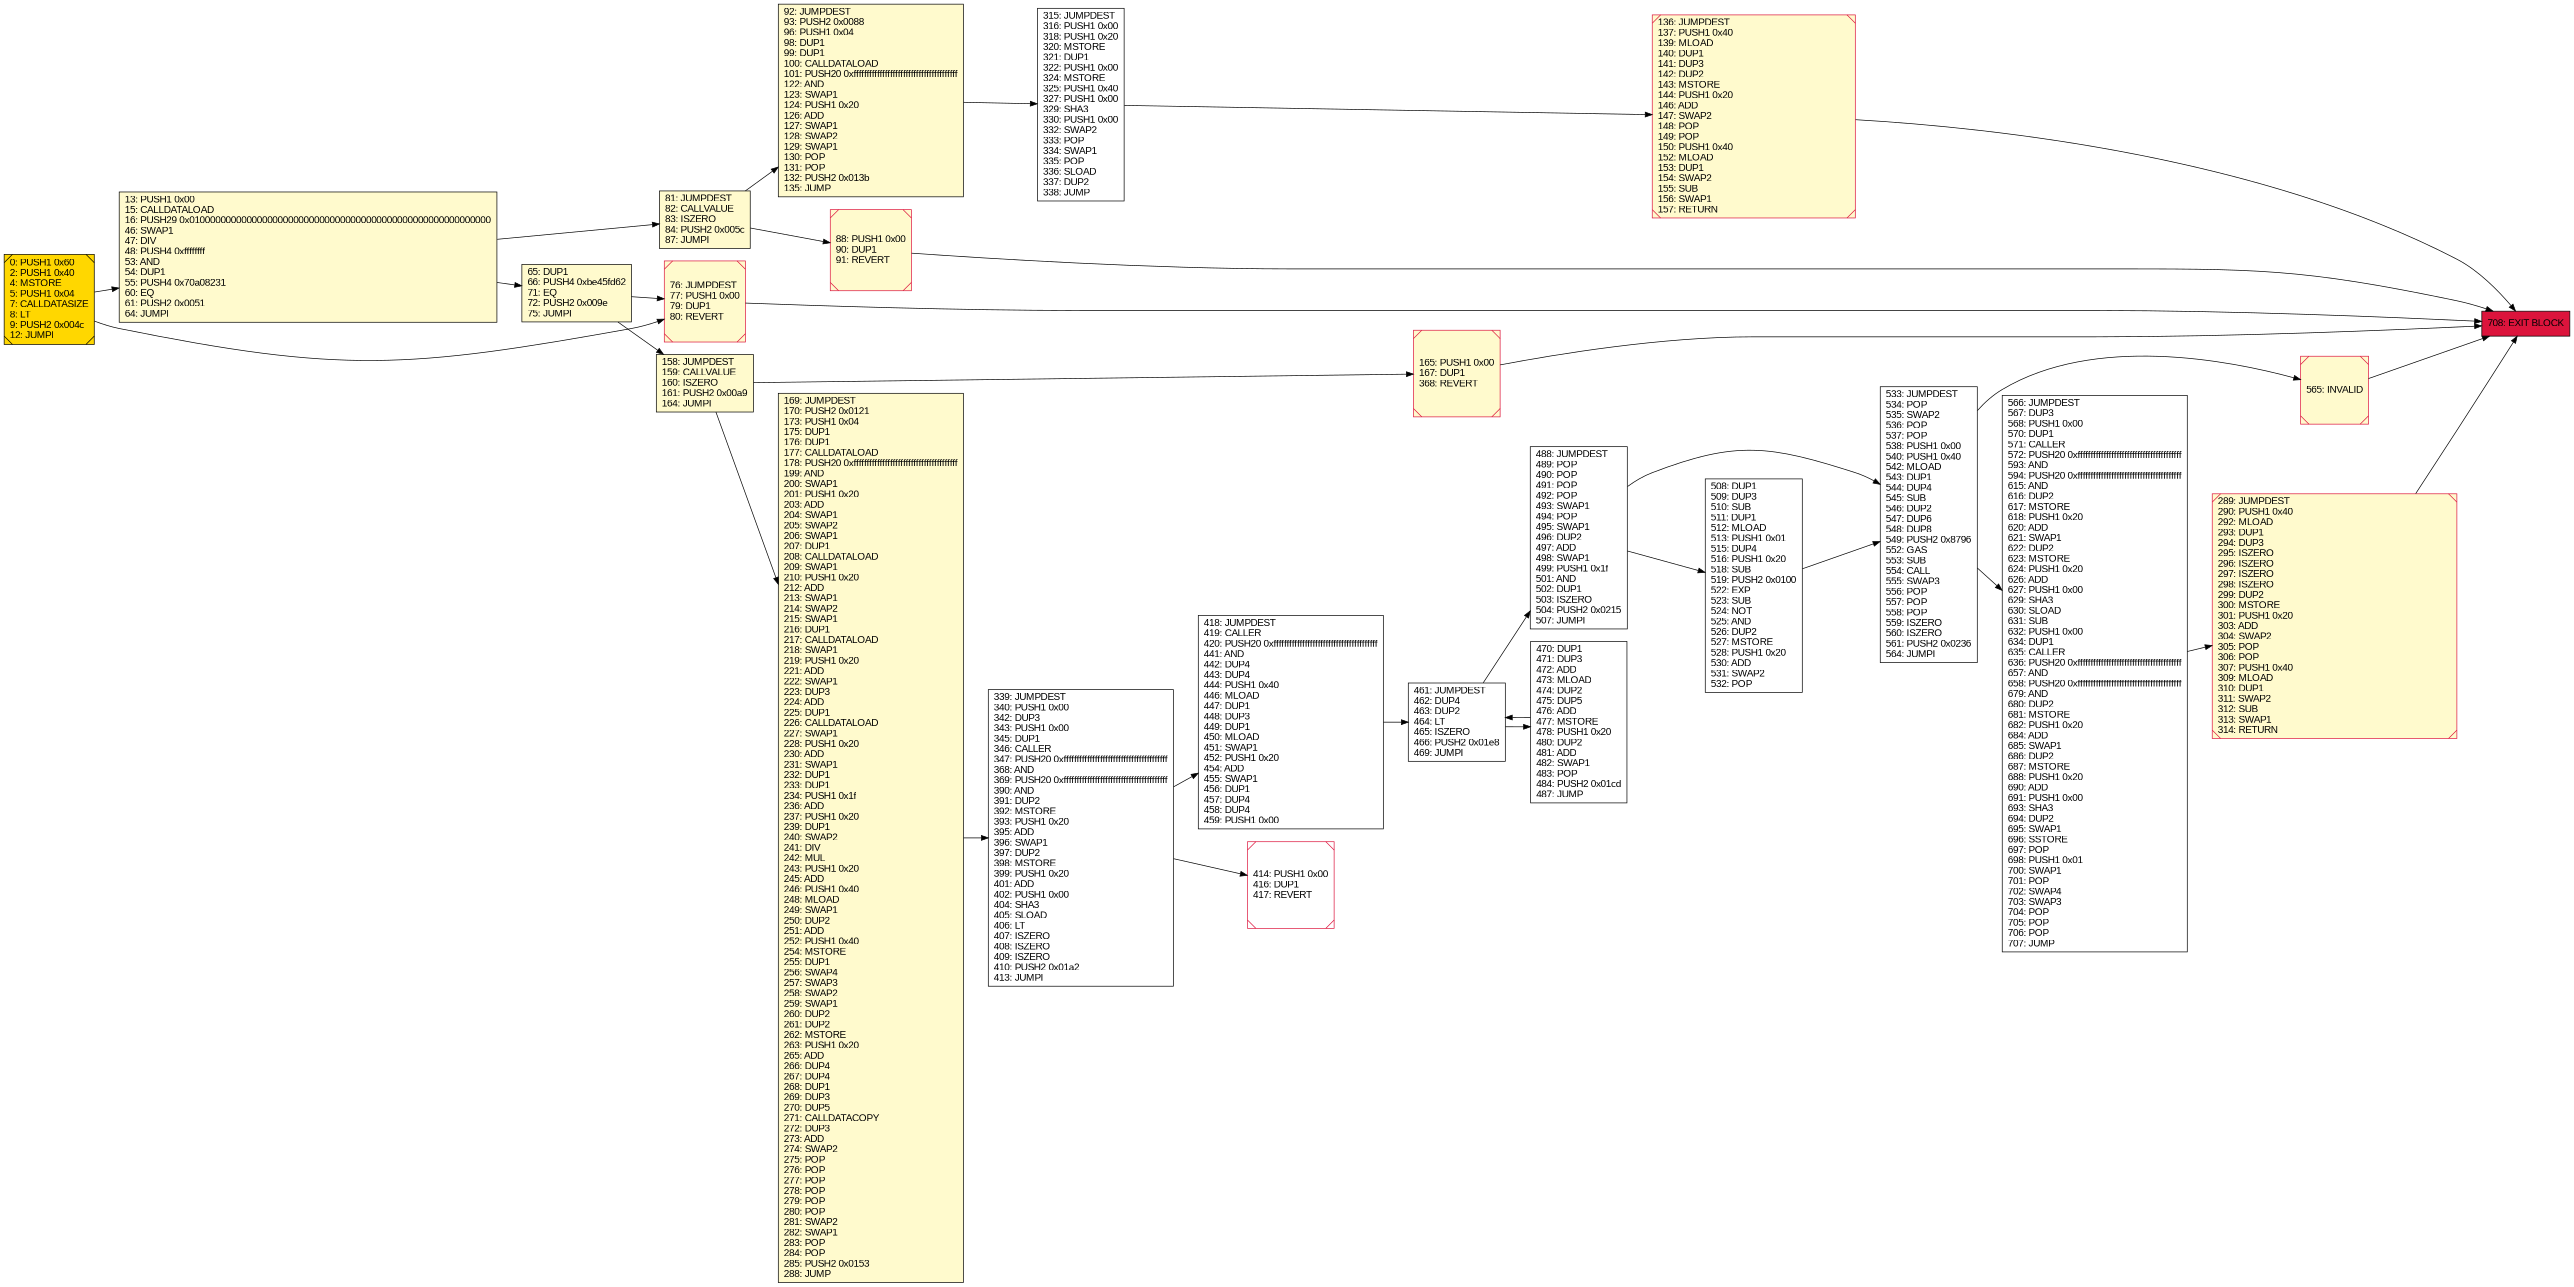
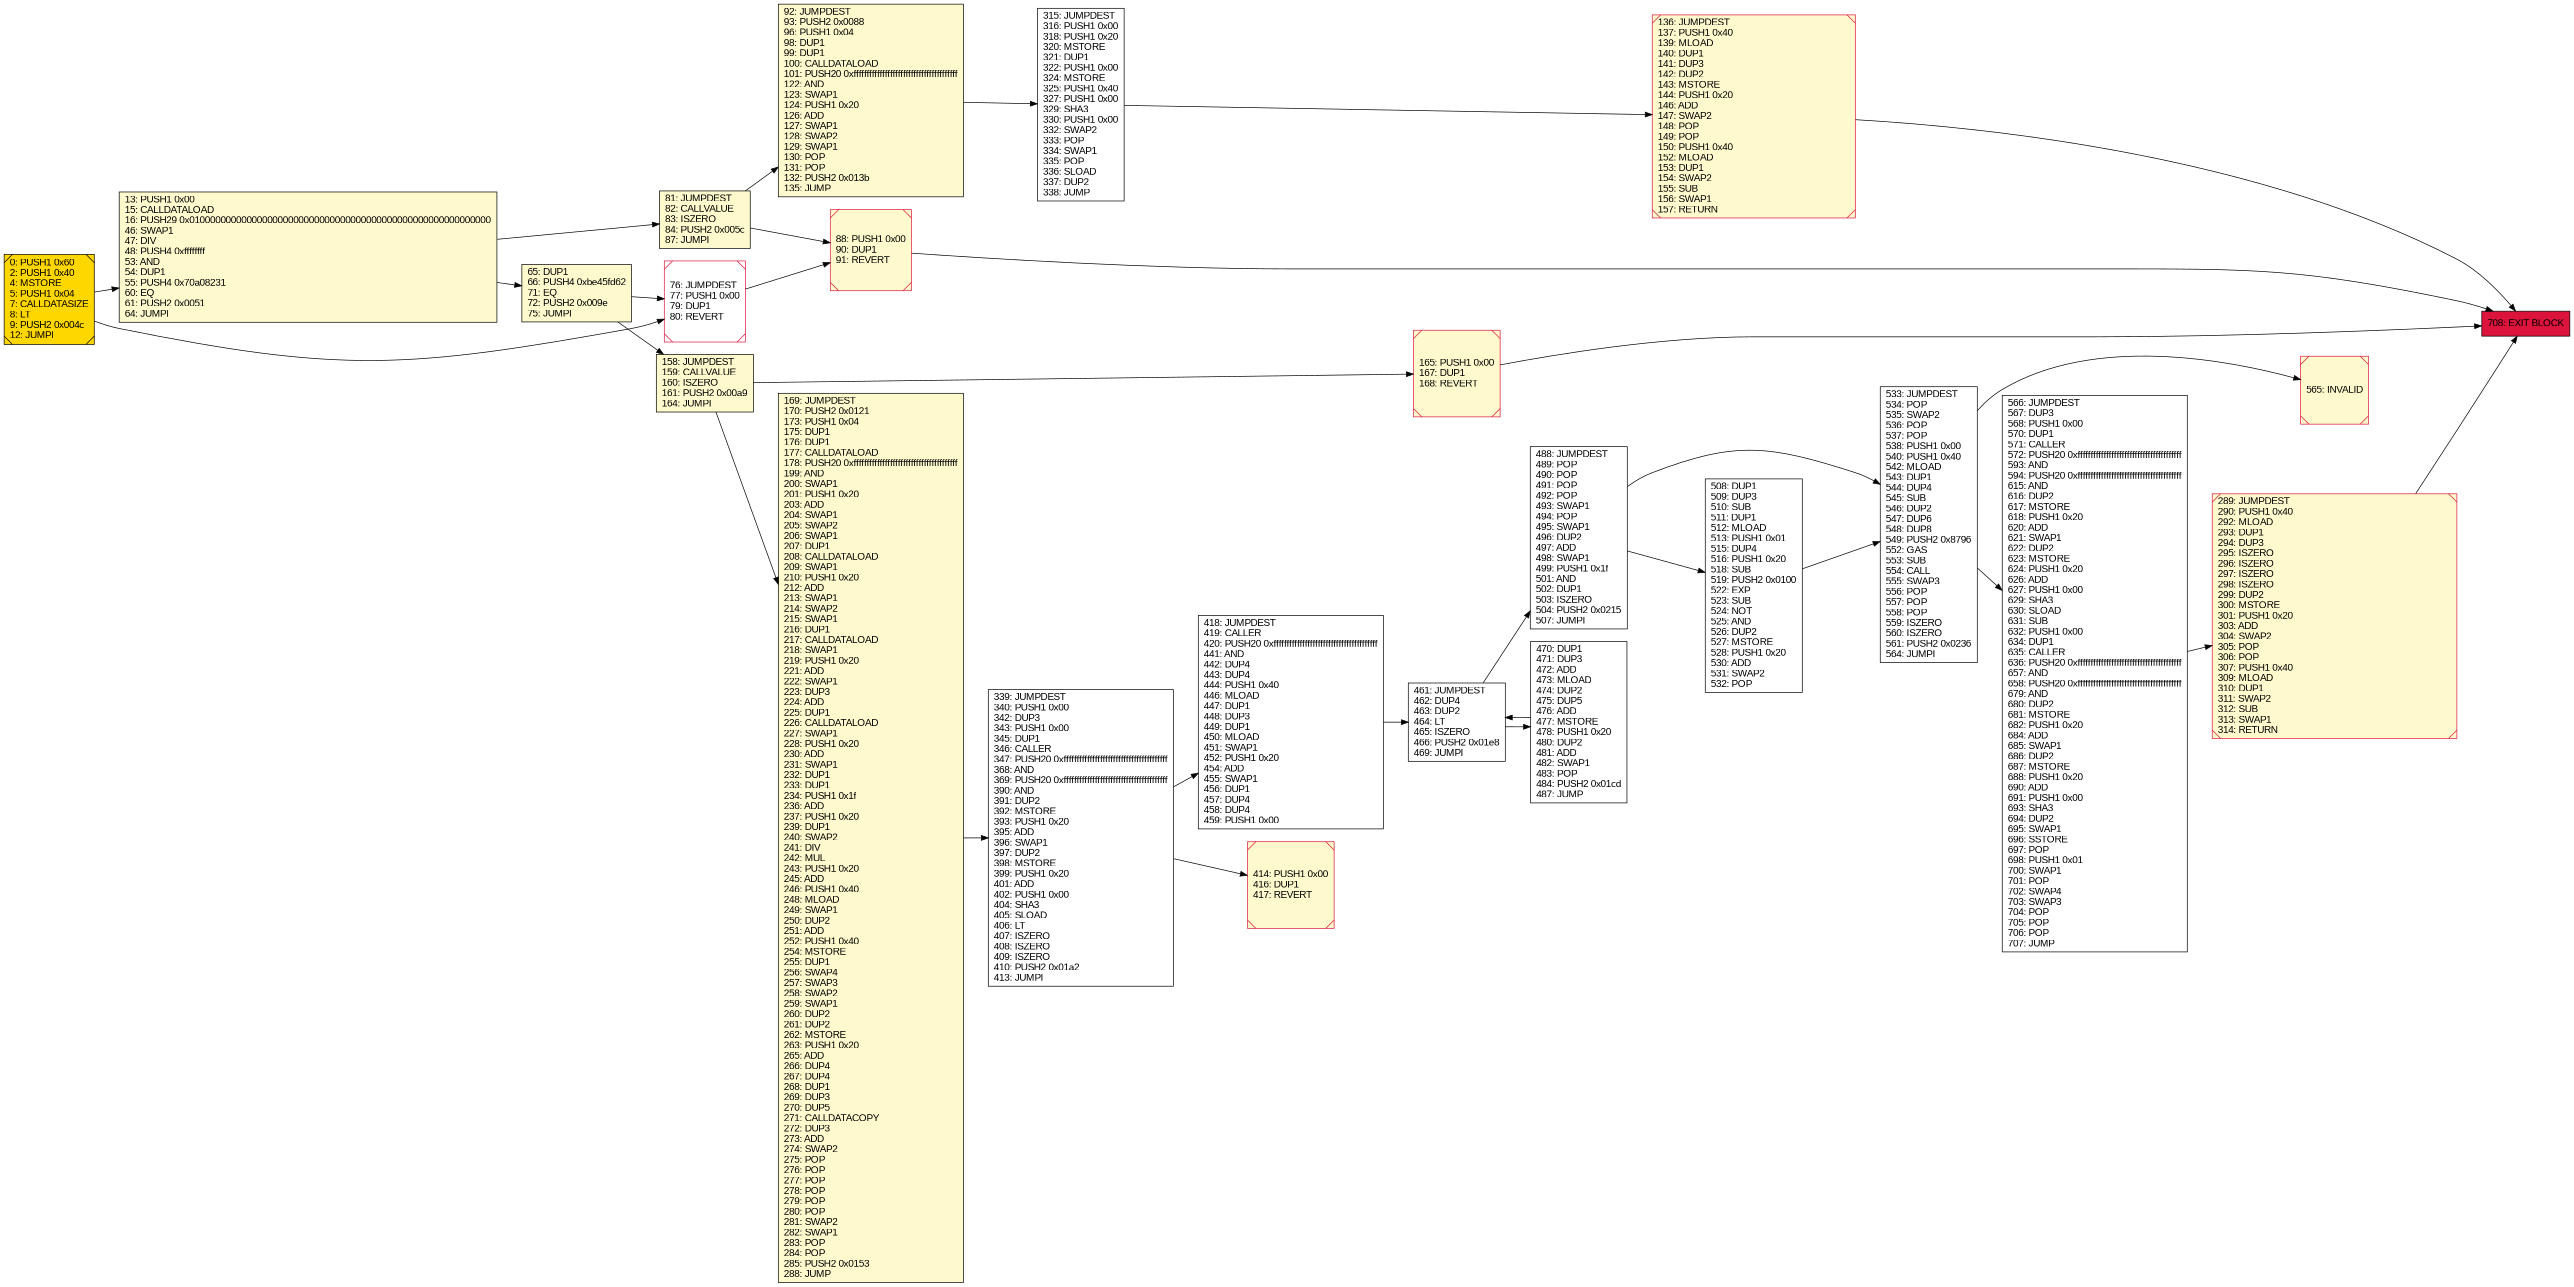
(705, 301) -> (705, 301)
(1610, 310) -> (784, 277)
(2426, 359) -> none
(1457, 374) -> (1457, 374)
(1291, 885) -> (1291, 885)
